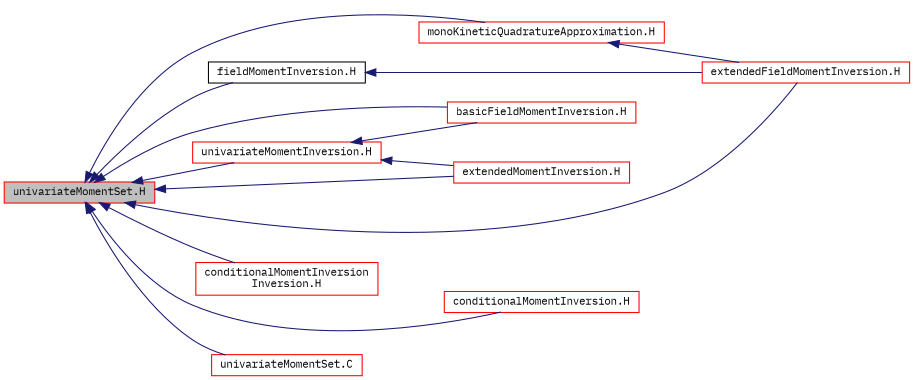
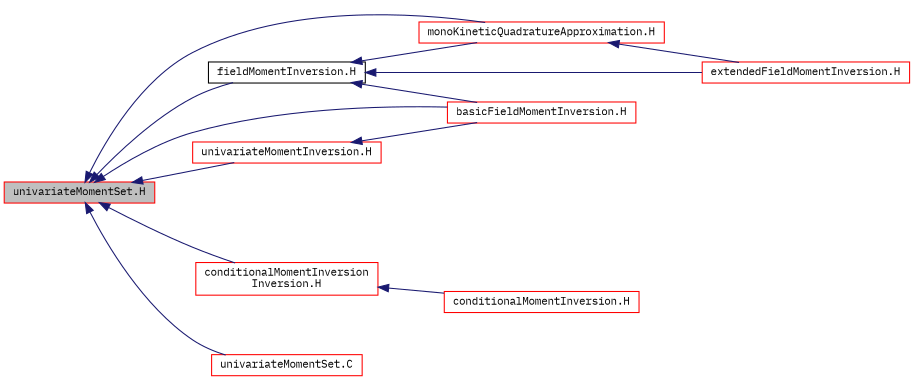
none -> (420, 52)
none -> (420, 93)
(542, 173) -> none
(488, 228) -> none
(277, 327) -> (416, 291)
